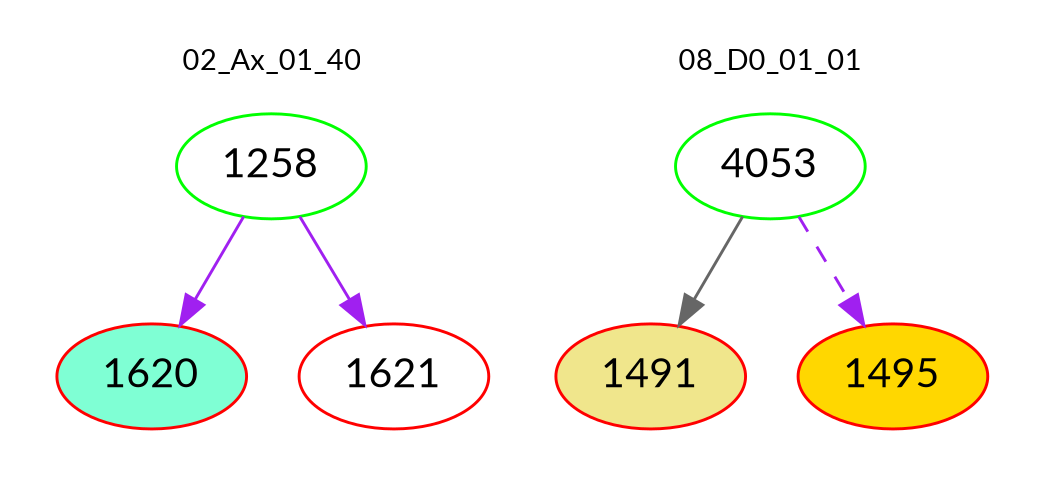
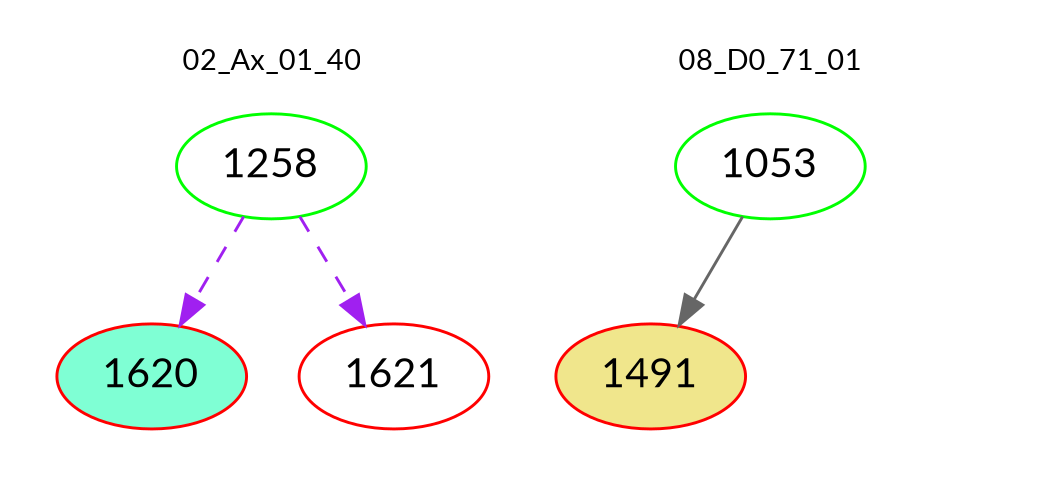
(772, 63) -> (772, 63)
(770, 166) -> (770, 166)
(219, 258) -> (219, 258)
(325, 258) -> (325, 258)
(893, 376) -> none
